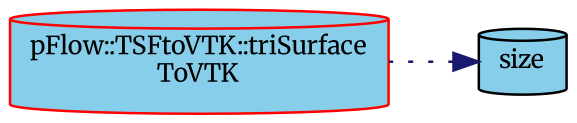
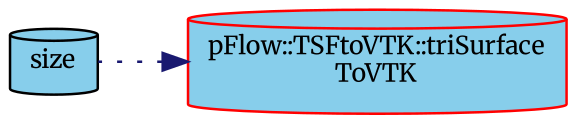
(421, 62) -> (130, 62)
